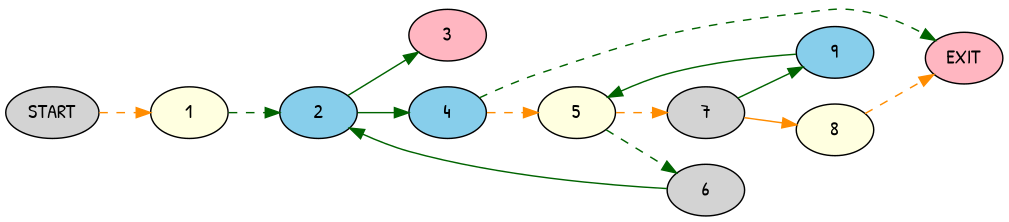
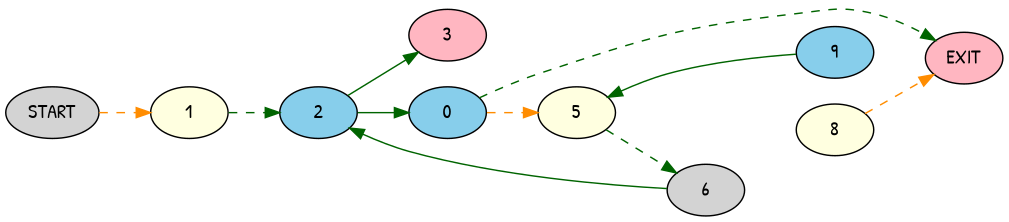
(448, 113) -> (448, 113)
(706, 113) -> none
